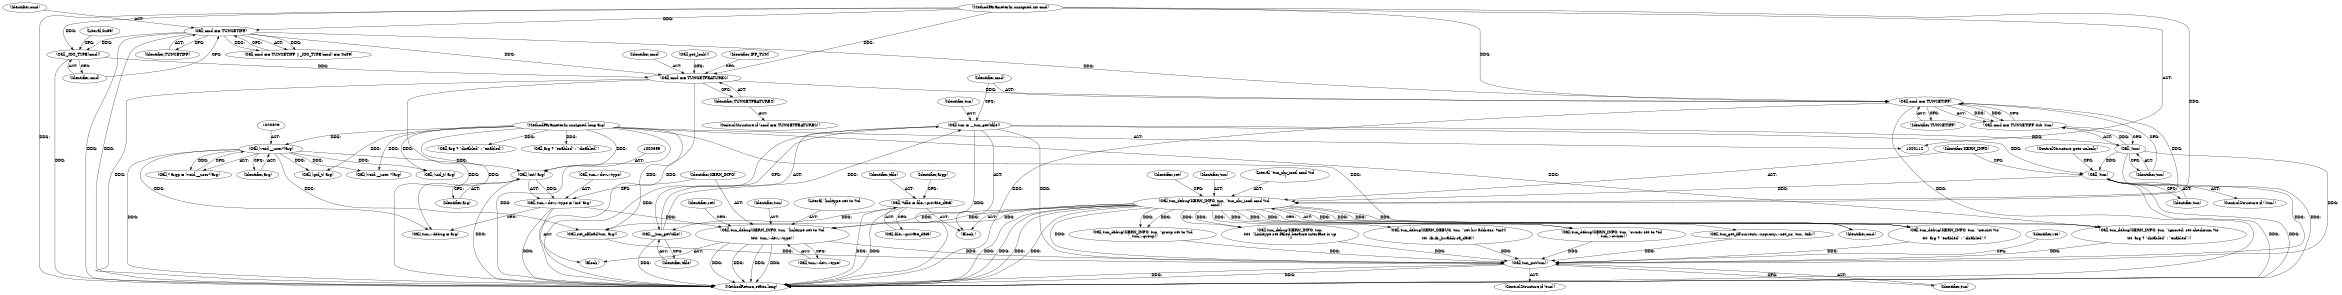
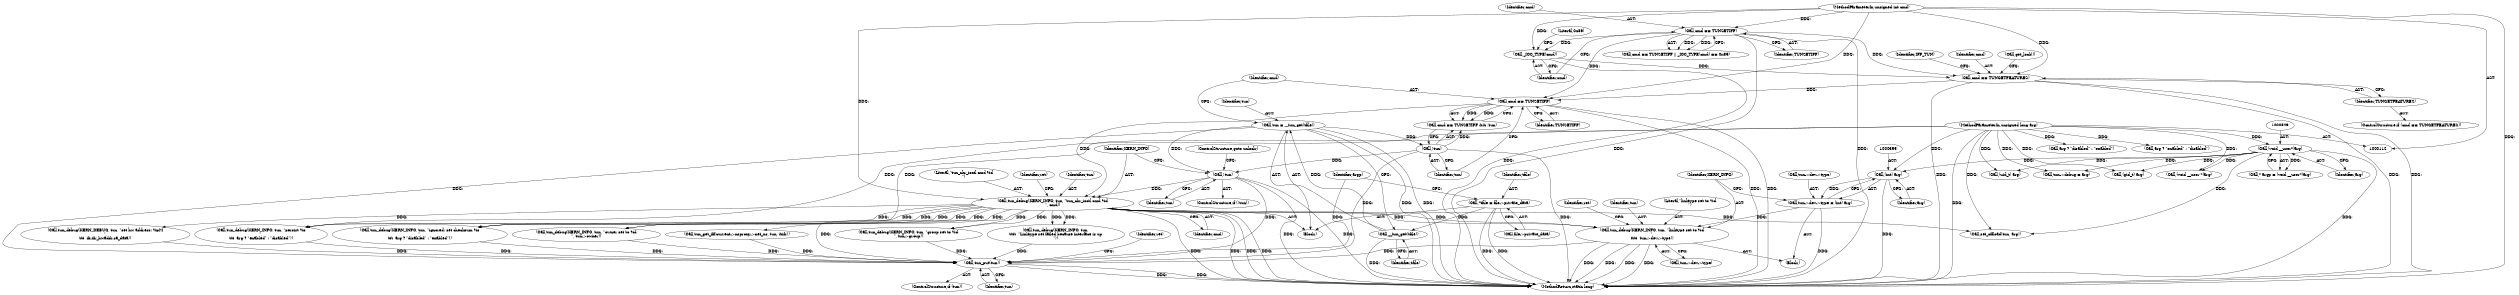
(494, 219) -> (1850, 188)
(1053, 260) -> (1217, 249)
